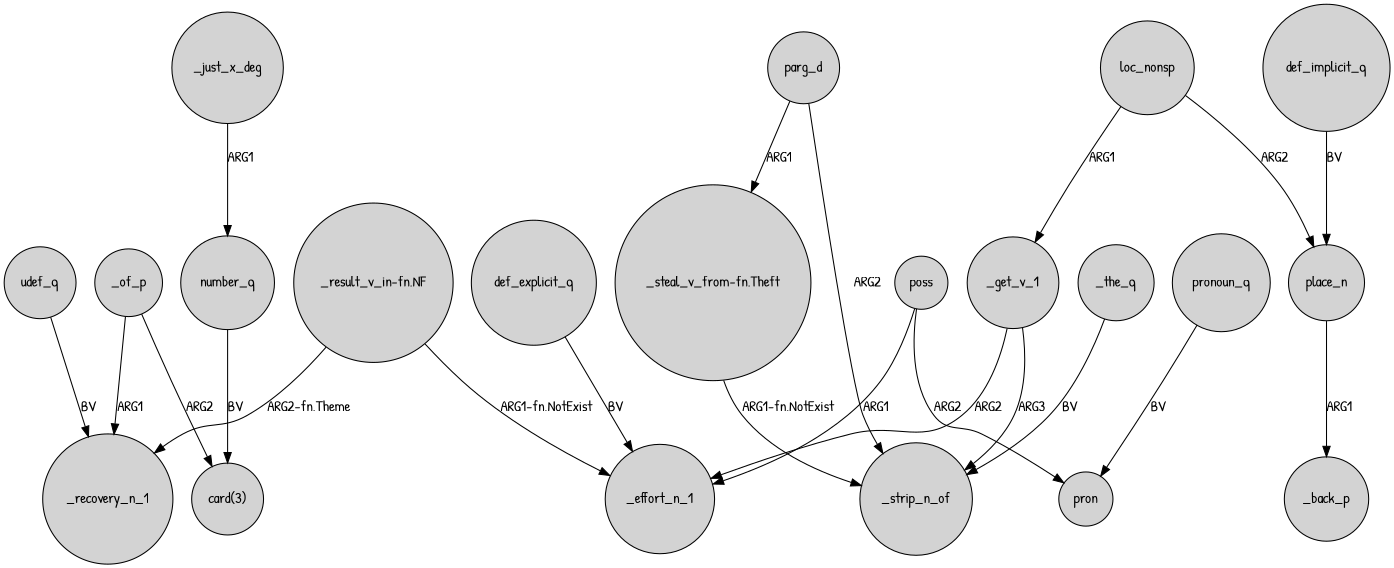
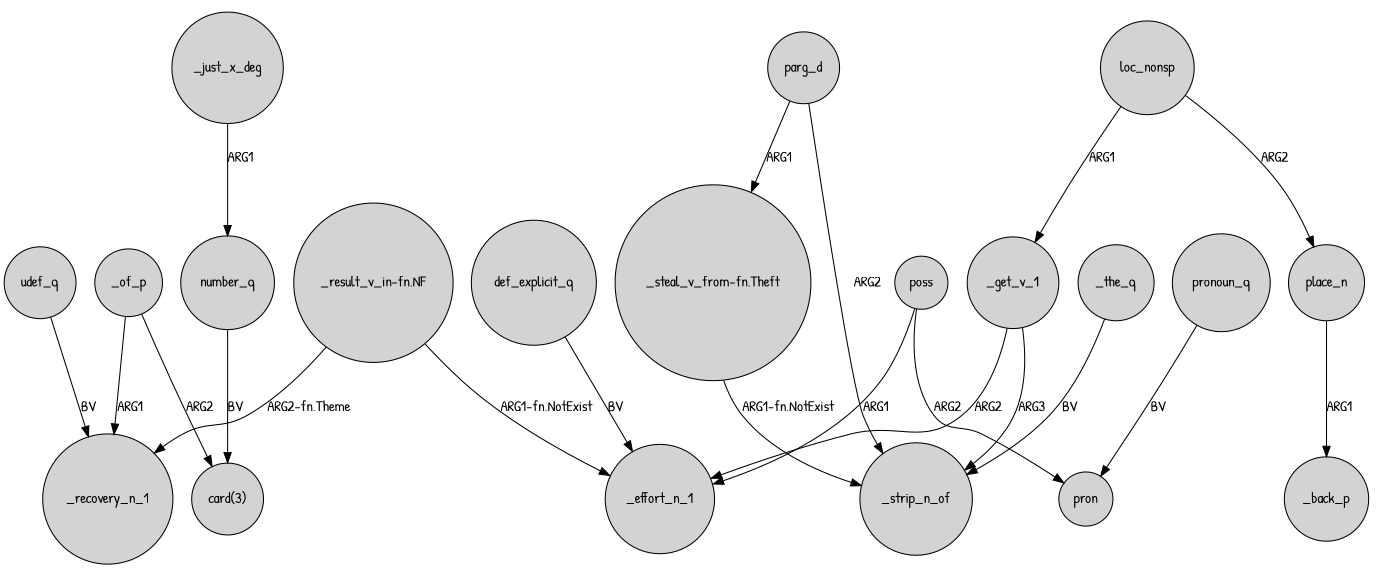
(1327, 68) -> none
